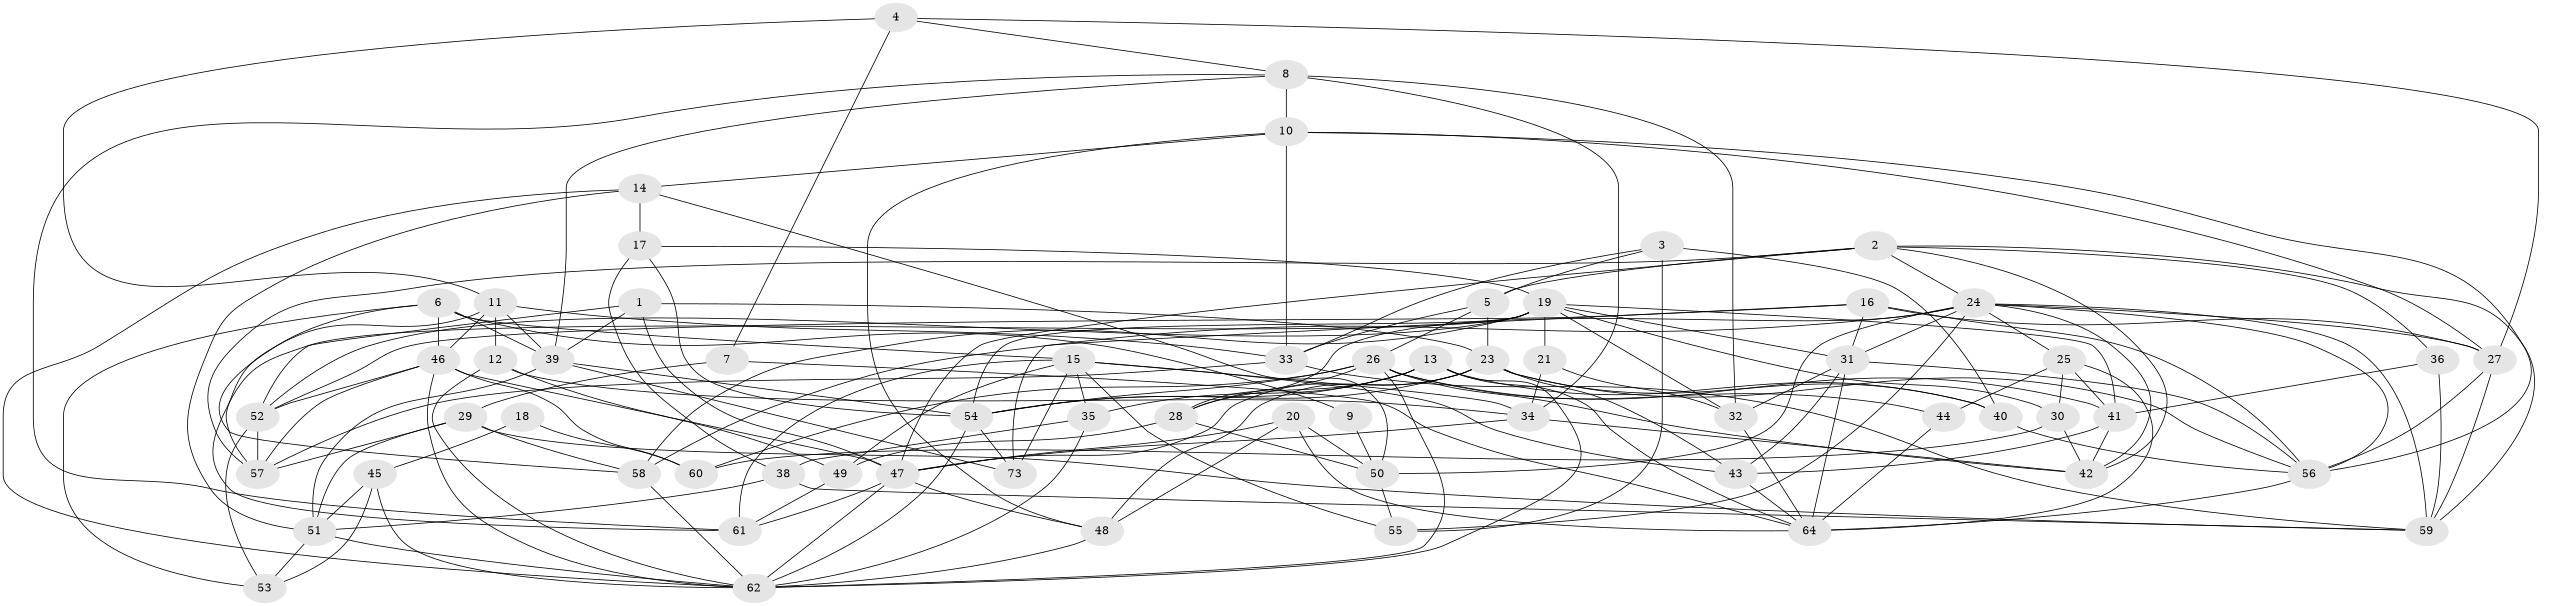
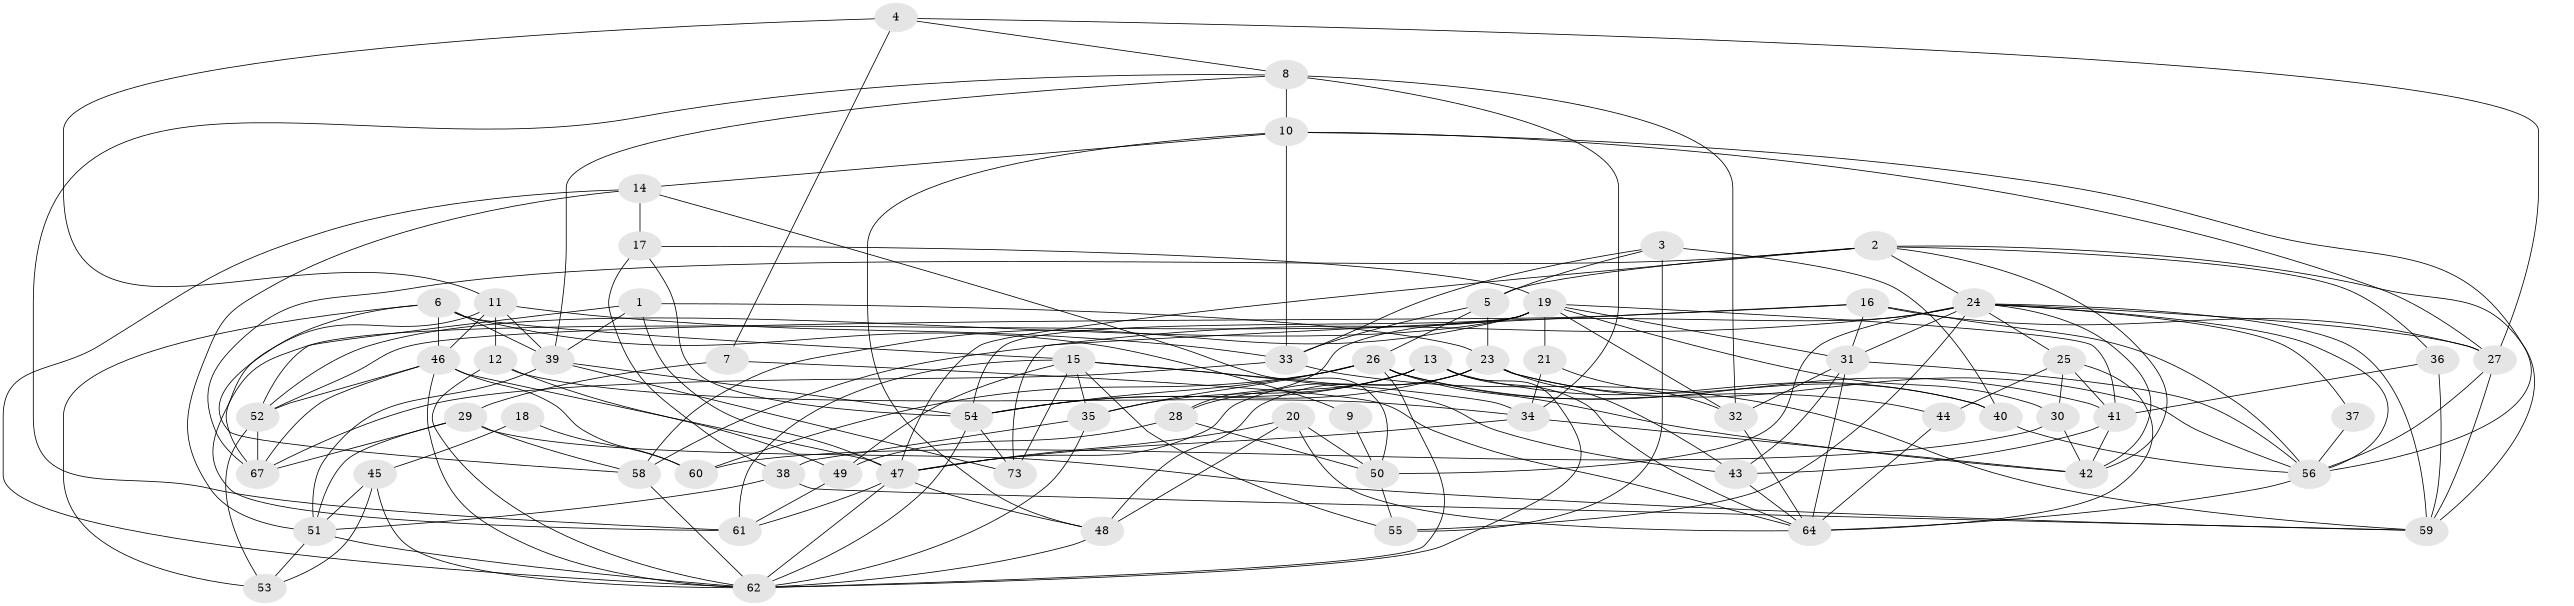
(1275, 389) -> (1231, 389)
none -> (2353, 417)
(258, 474) -> (258, 474)
